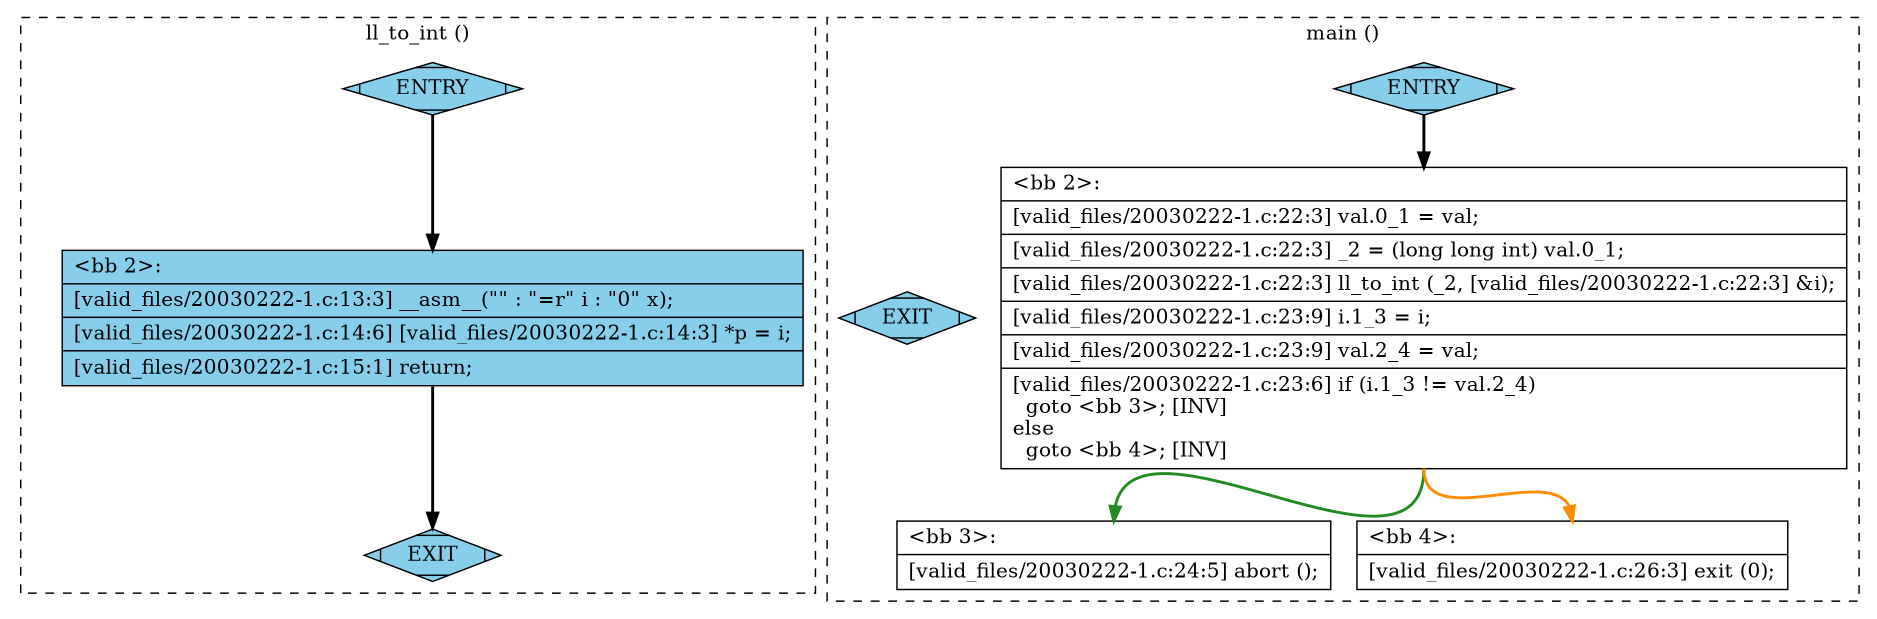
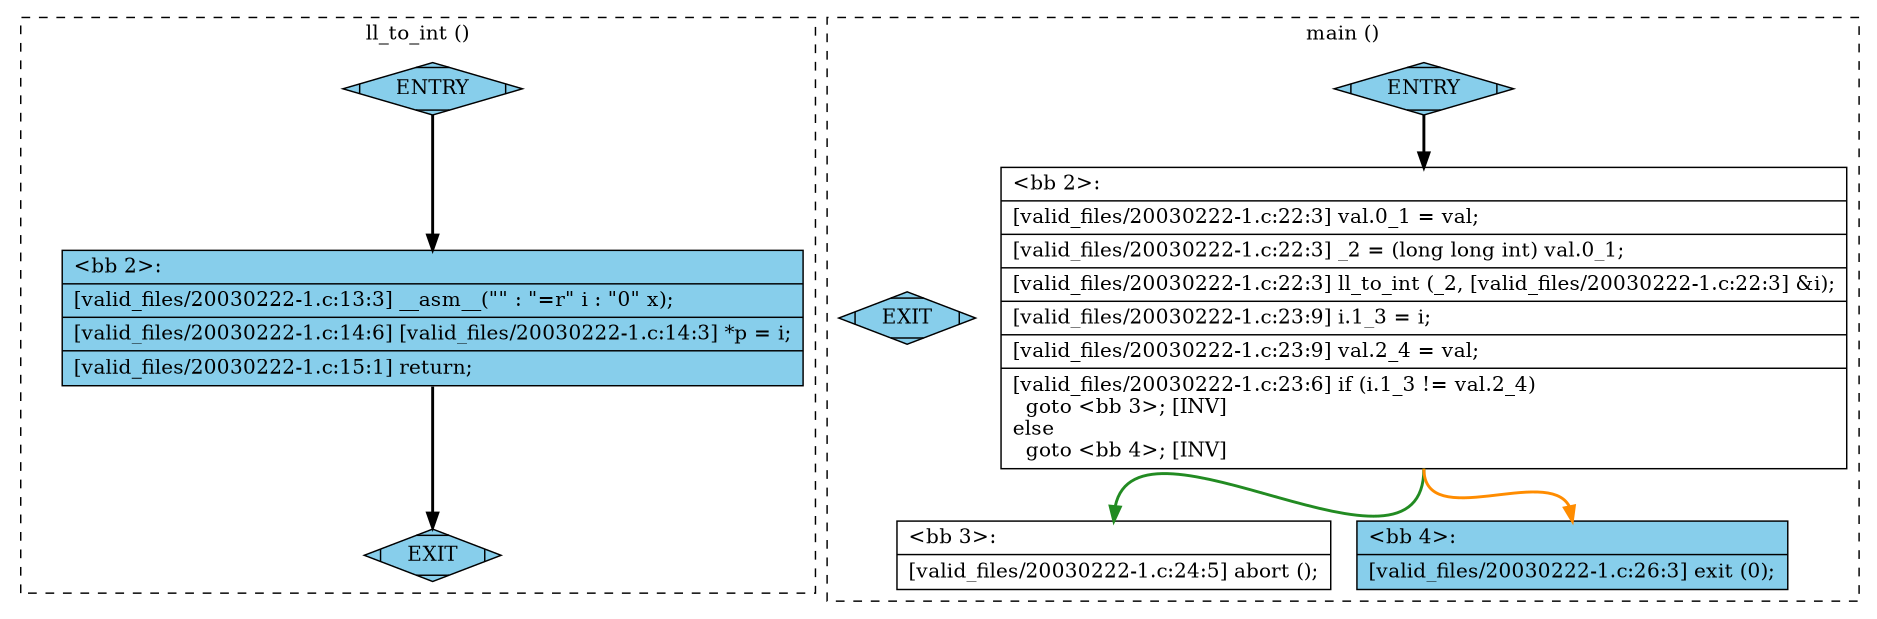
(1572, 555) -> (1572, 555)
